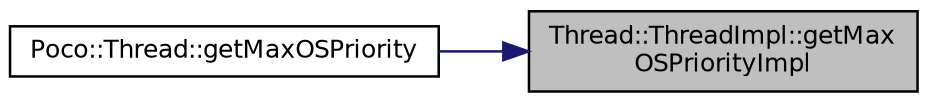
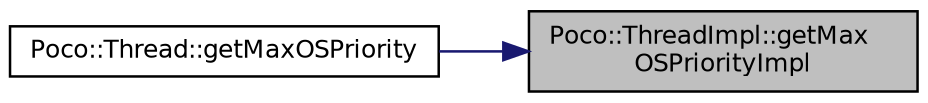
(723, 51) -> (723, 51)
